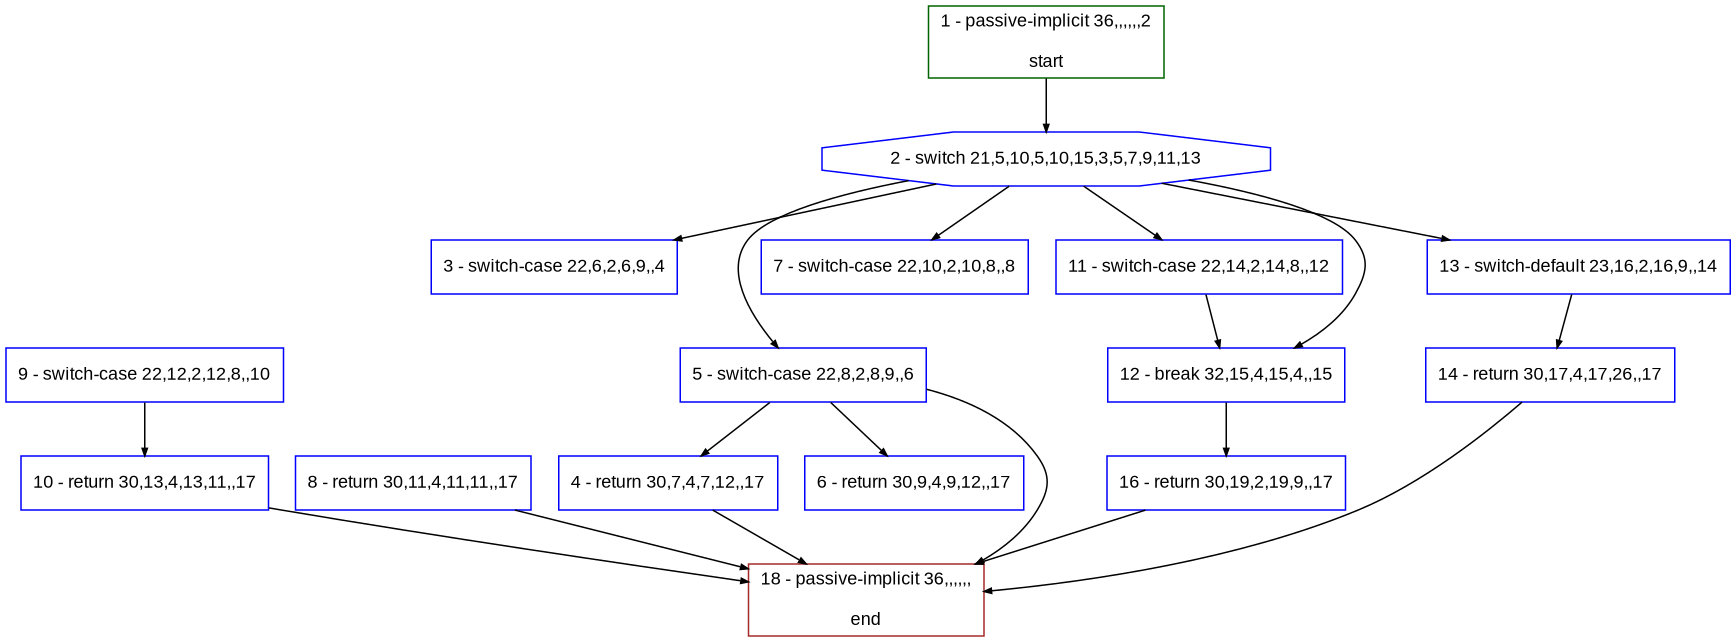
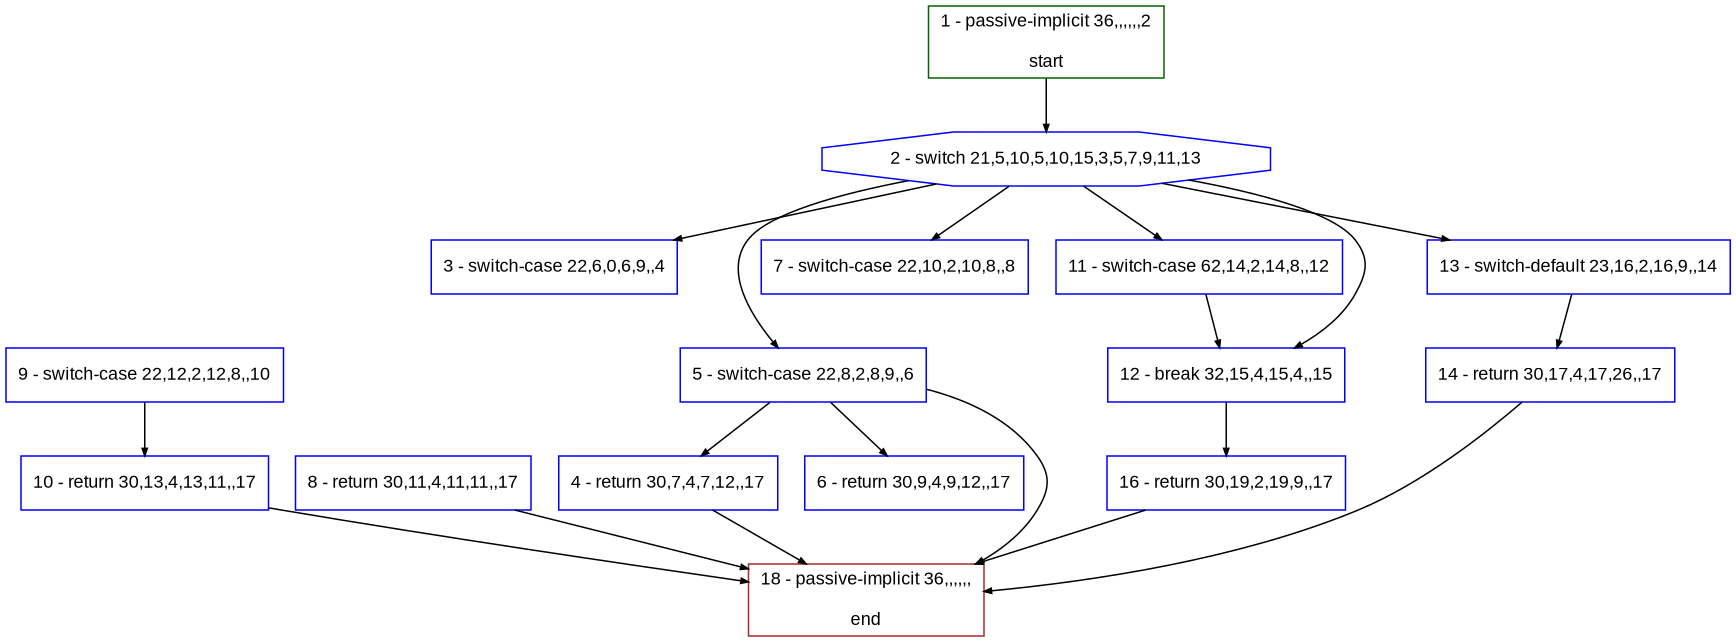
(554, 267) -> (554, 267)
(1199, 267) -> (1199, 267)
